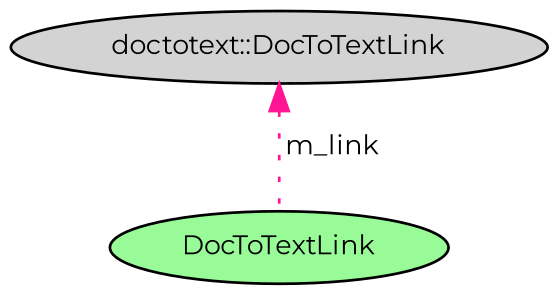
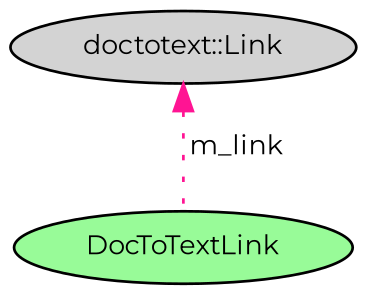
(279, 47) -> (183, 47)
